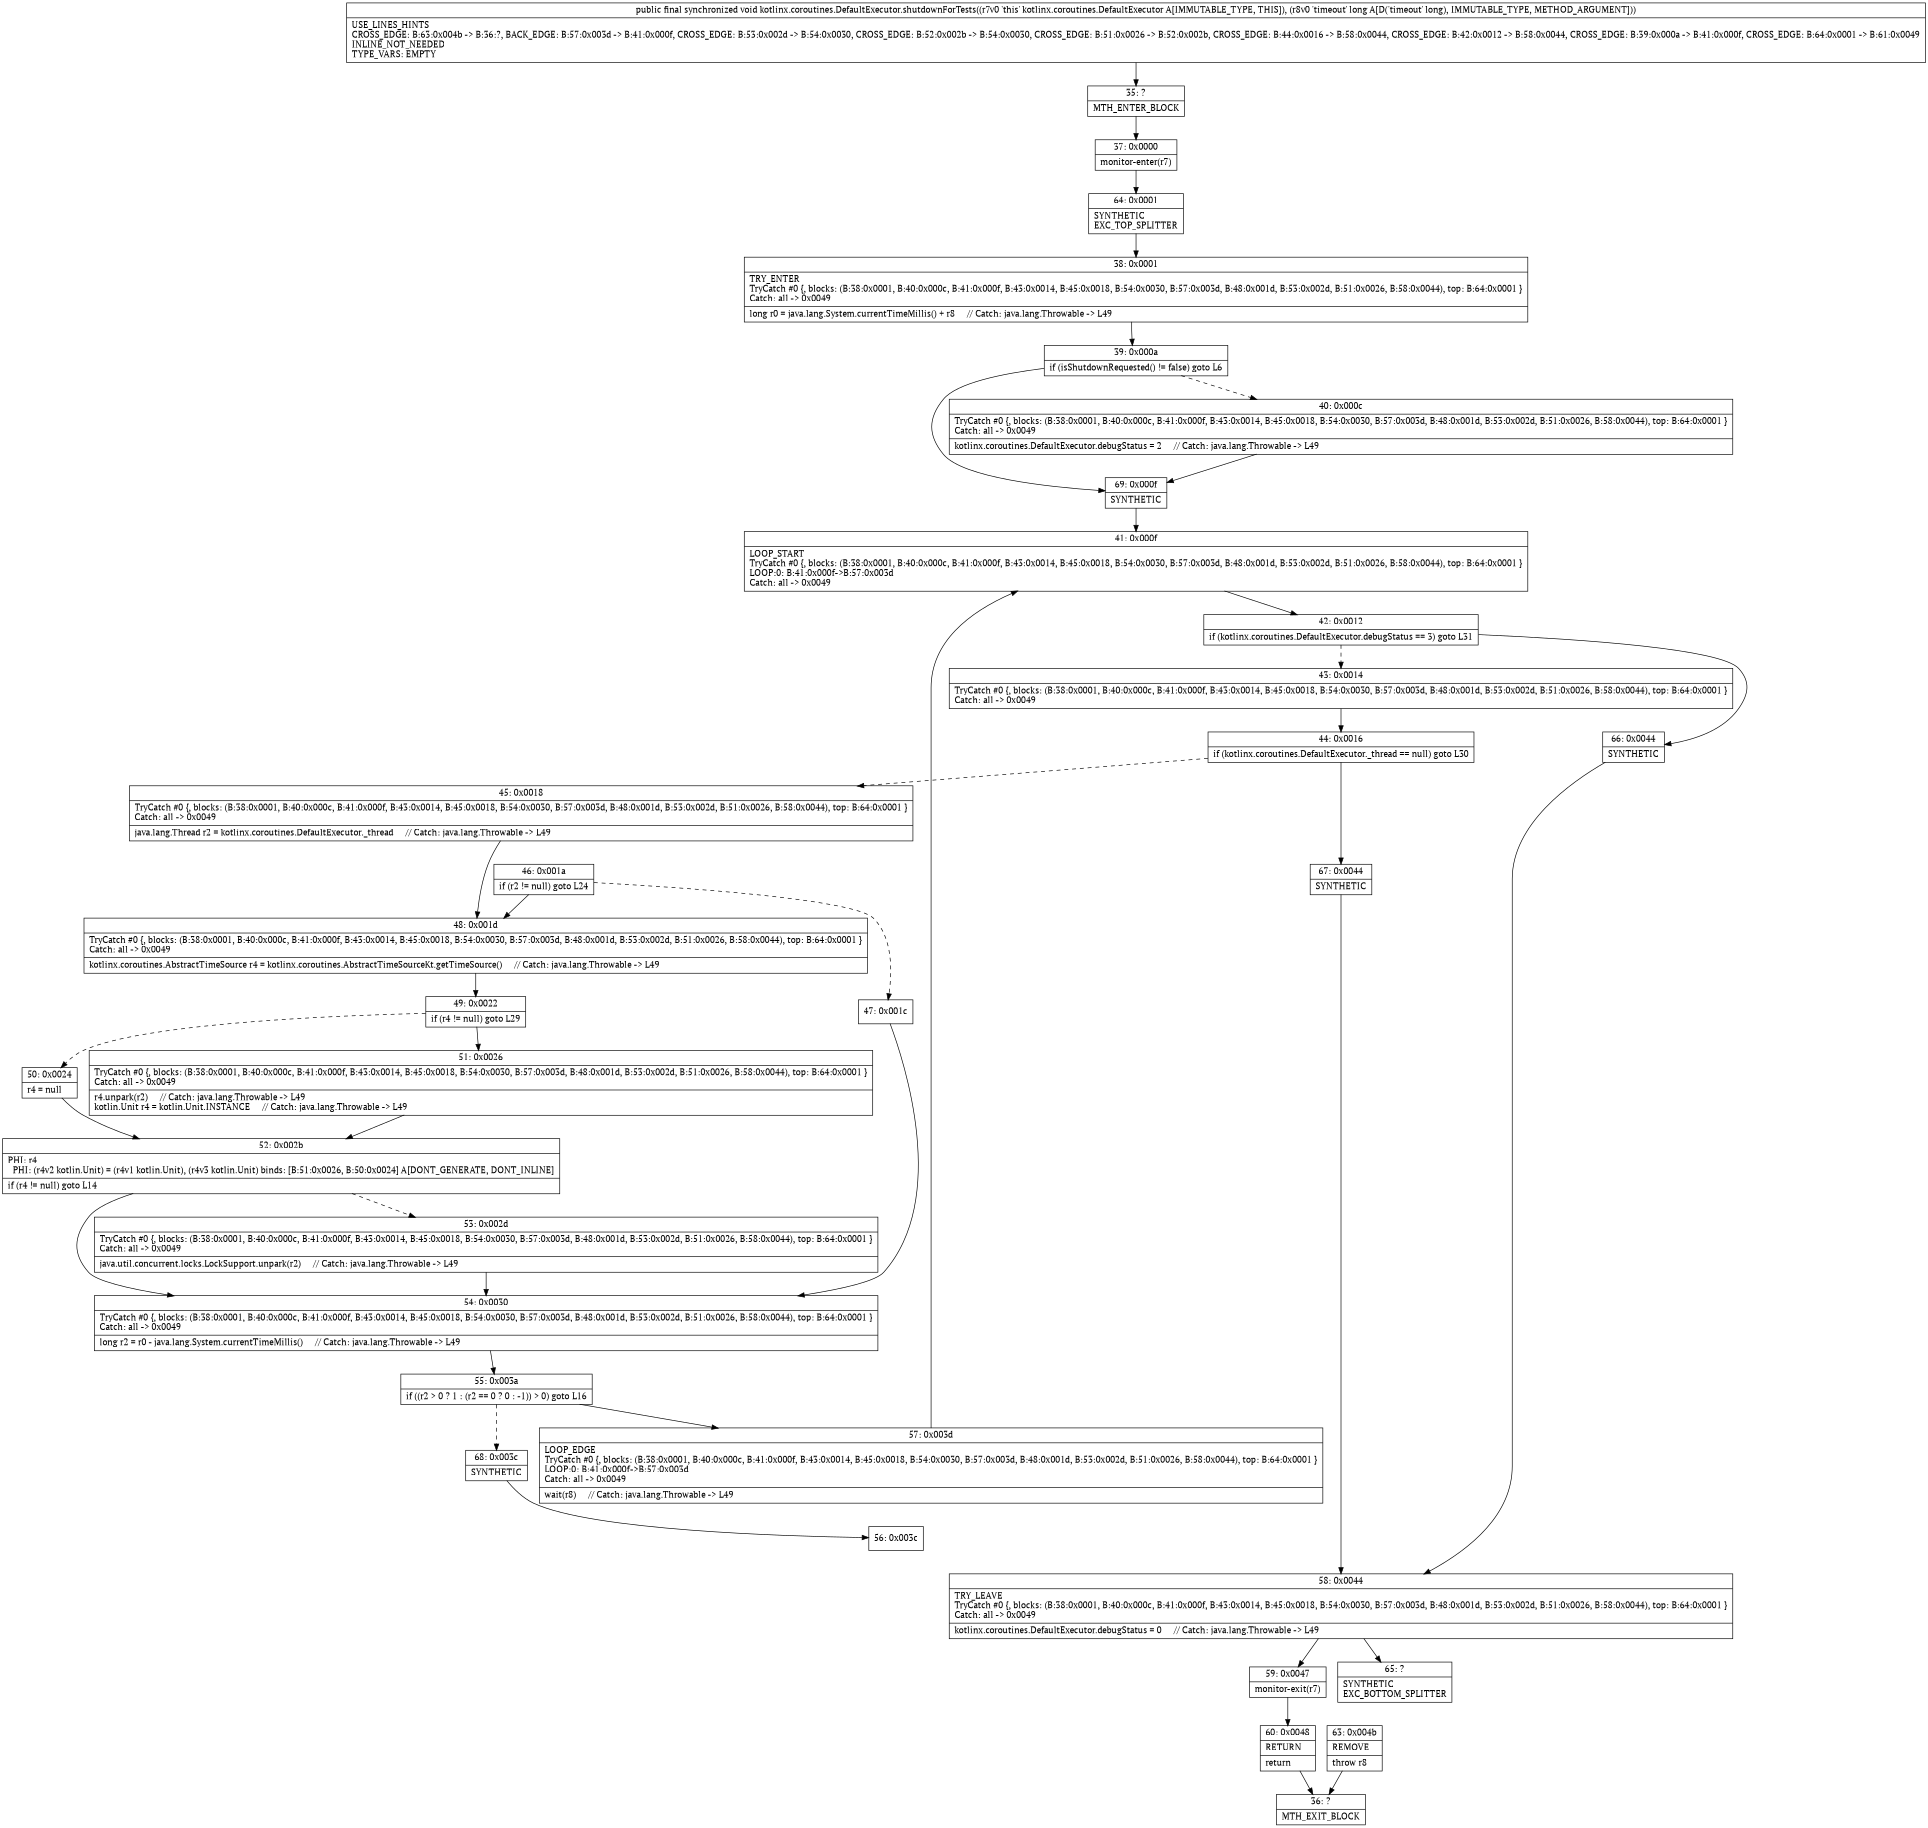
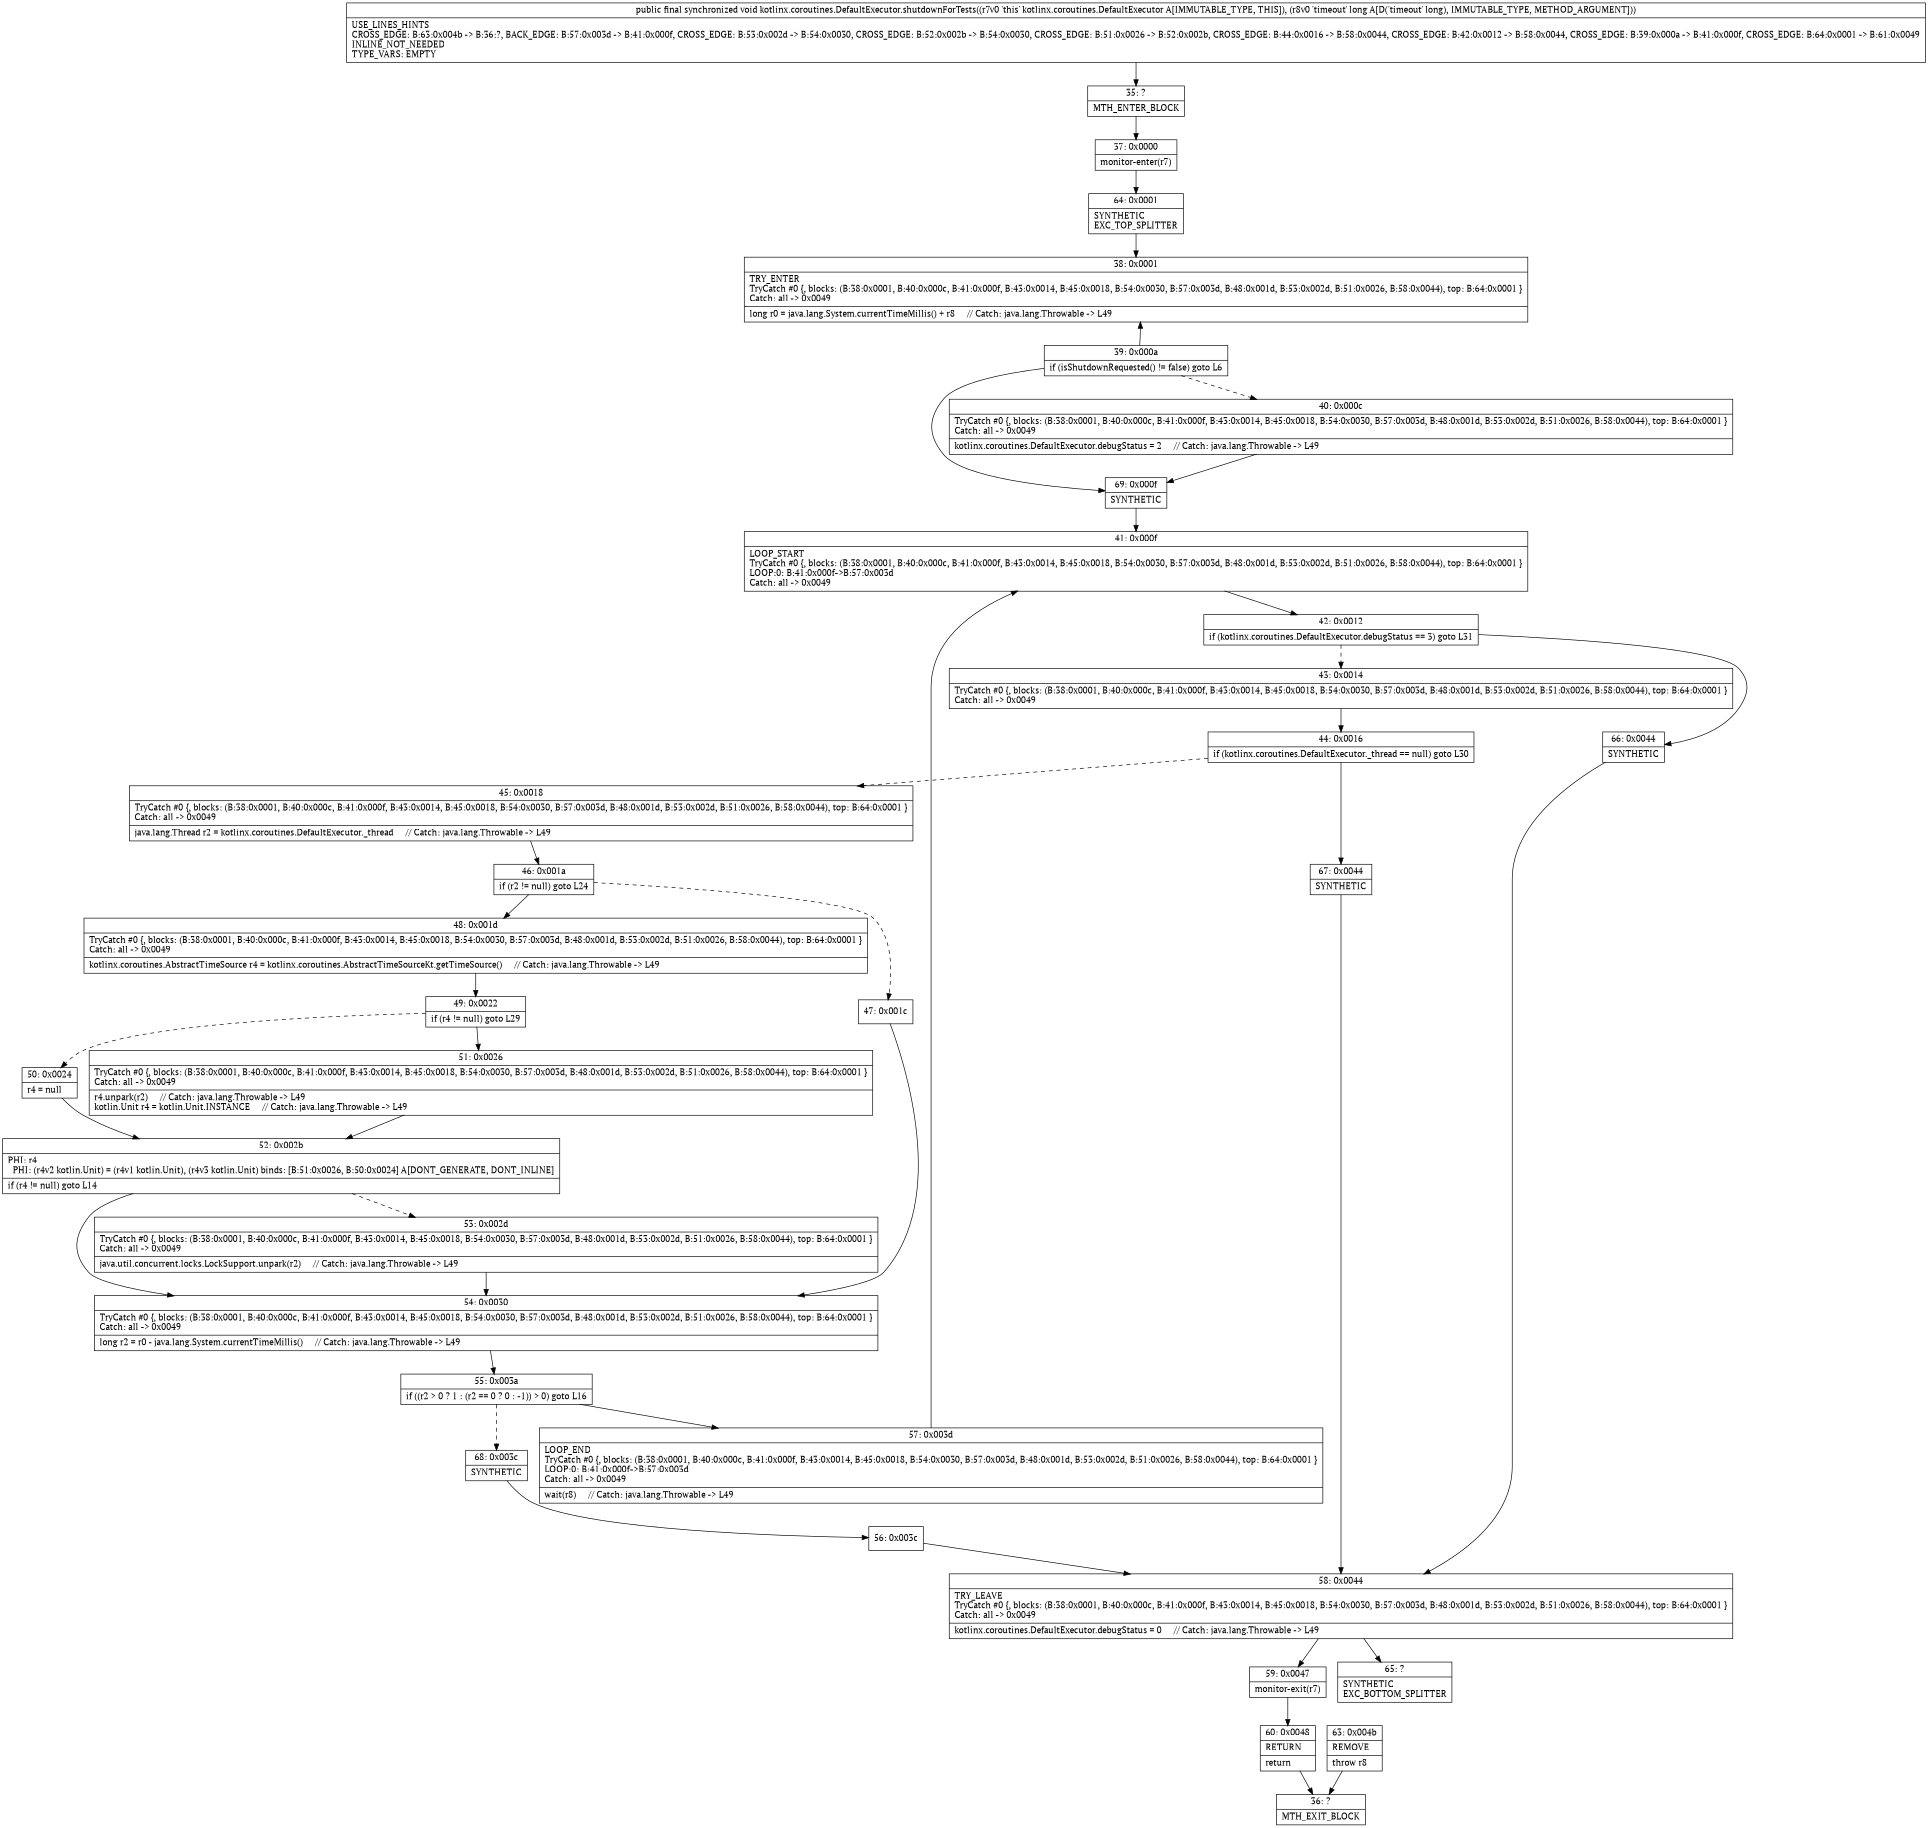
(1132, 330) -> (1140, 337)
(485, 875) -> (534, 850)
(570, 1450) -> (568, 1450)
none -> (1024, 1558)
